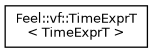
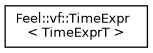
(76, 27) -> (76, 27)
